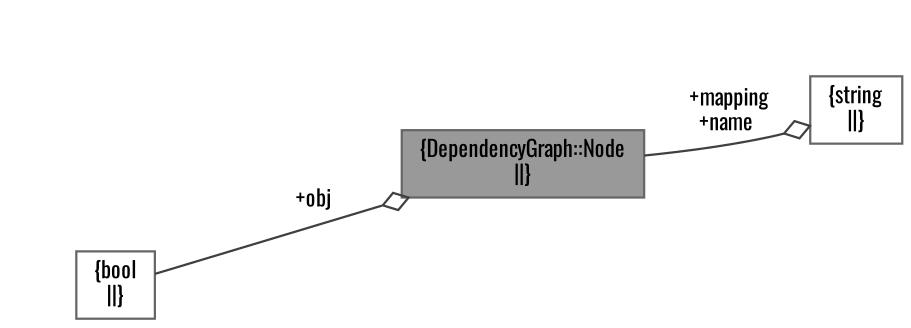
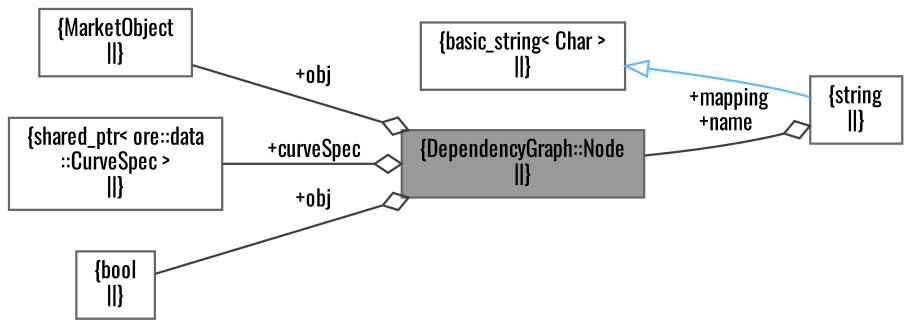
none -> (116, 43)
none -> (523, 56)
none -> (116, 164)
